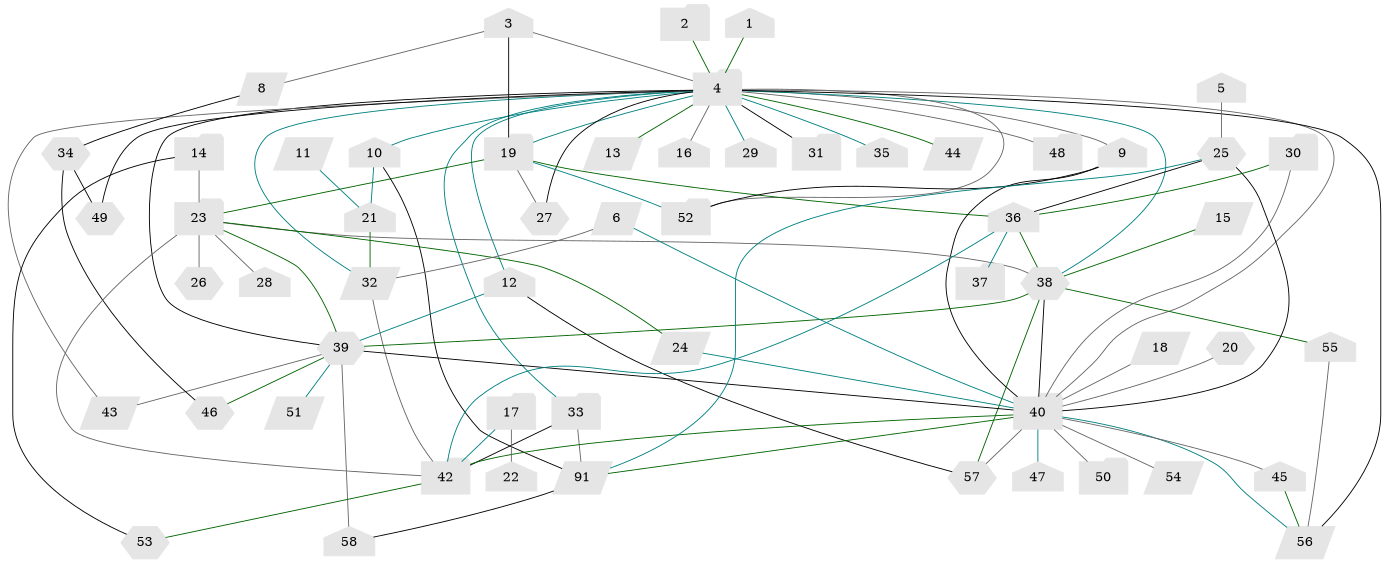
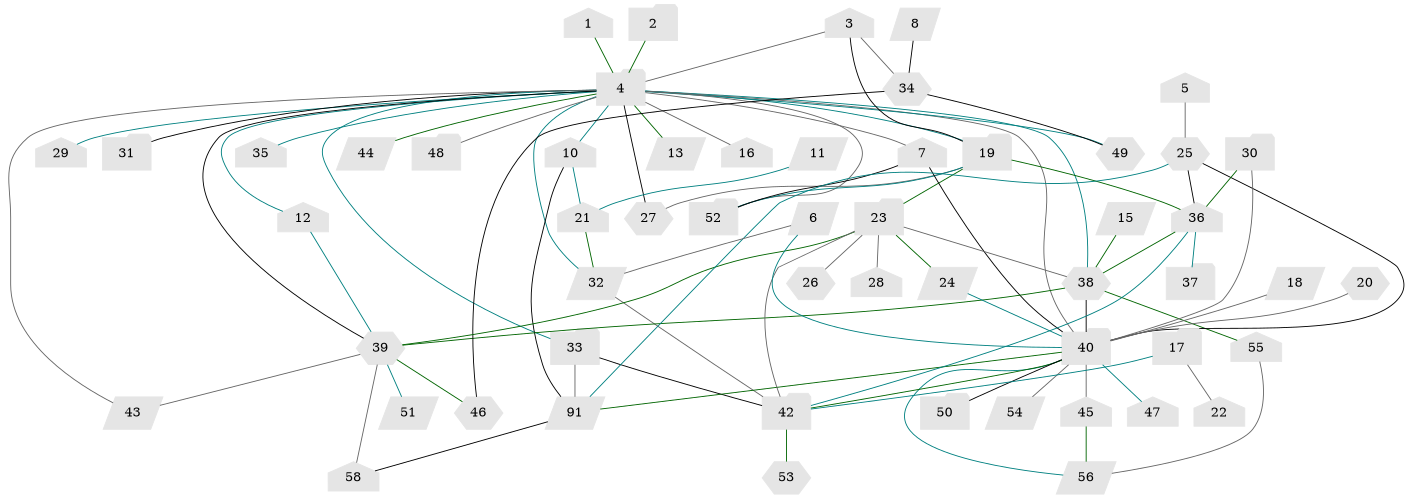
(384, 57) -> (877, 56)
(376, 104) -> (875, 110)
(1351, 144) -> none
(199, 154) -> none
(1122, 154) -> (922, 154)
(705, 382) -> none
(1071, 446) -> (992, 390)
(972, 478) -> none
